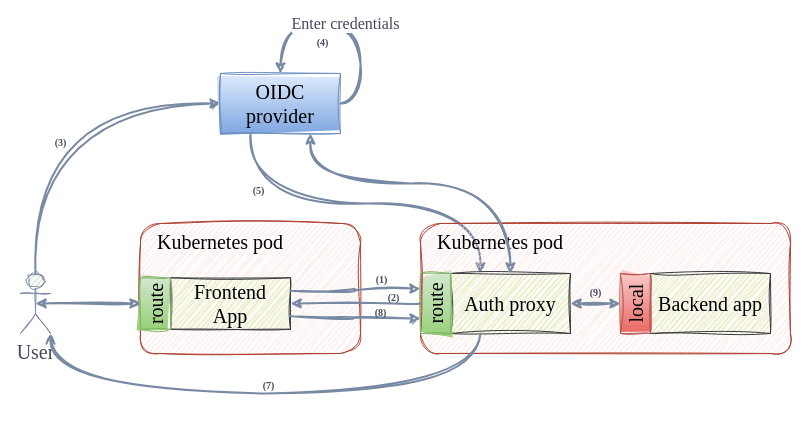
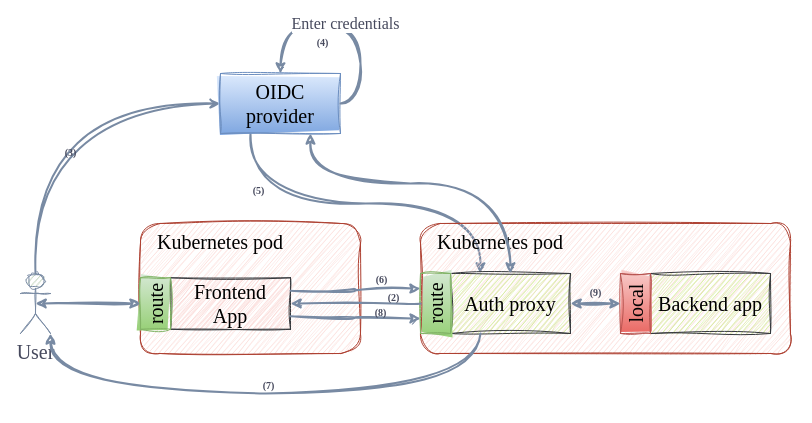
(118, 121) -> (118, 122)
(61, 139) -> (71, 149)
(382, 276) -> (382, 276)
(231, 304) -> (231, 304)
(94, 376) -> (95, 378)
